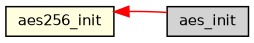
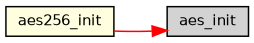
(148, 12) -> (133, 31)
